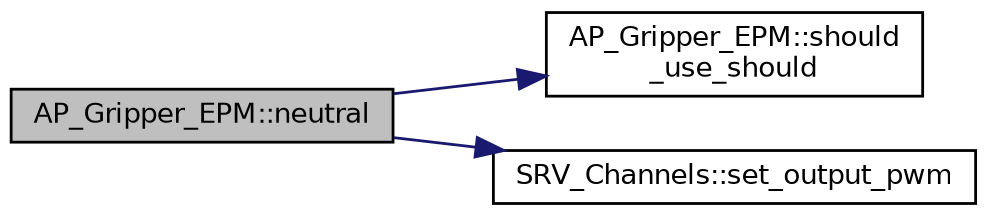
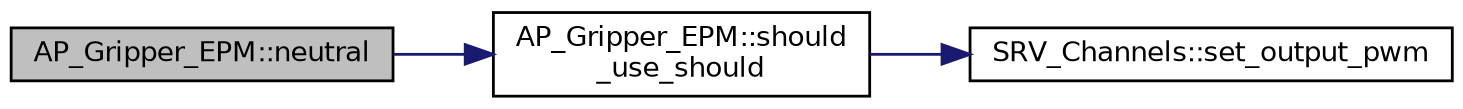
(435, 142) -> (906, 54)
